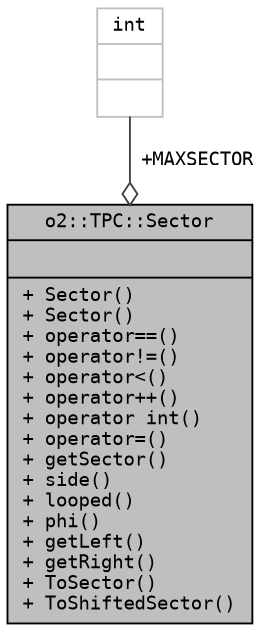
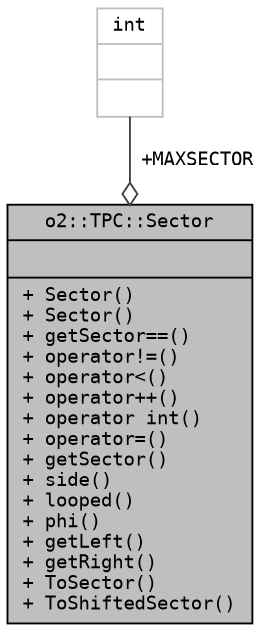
(102, 336) -> (107, 336)
